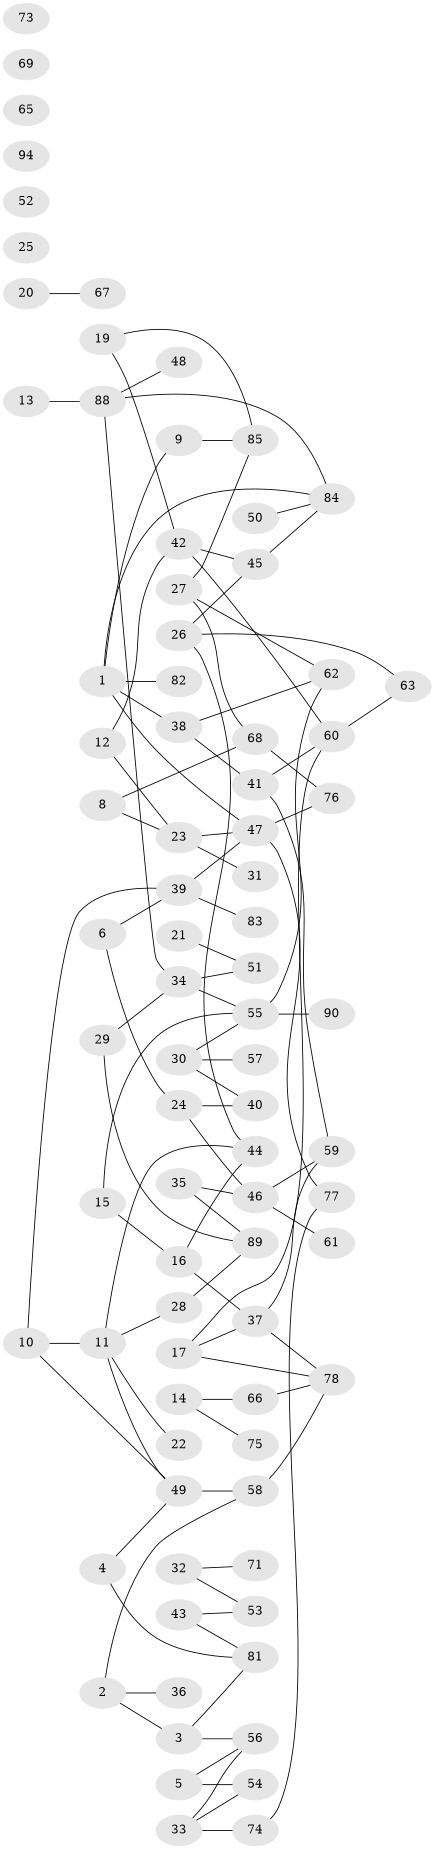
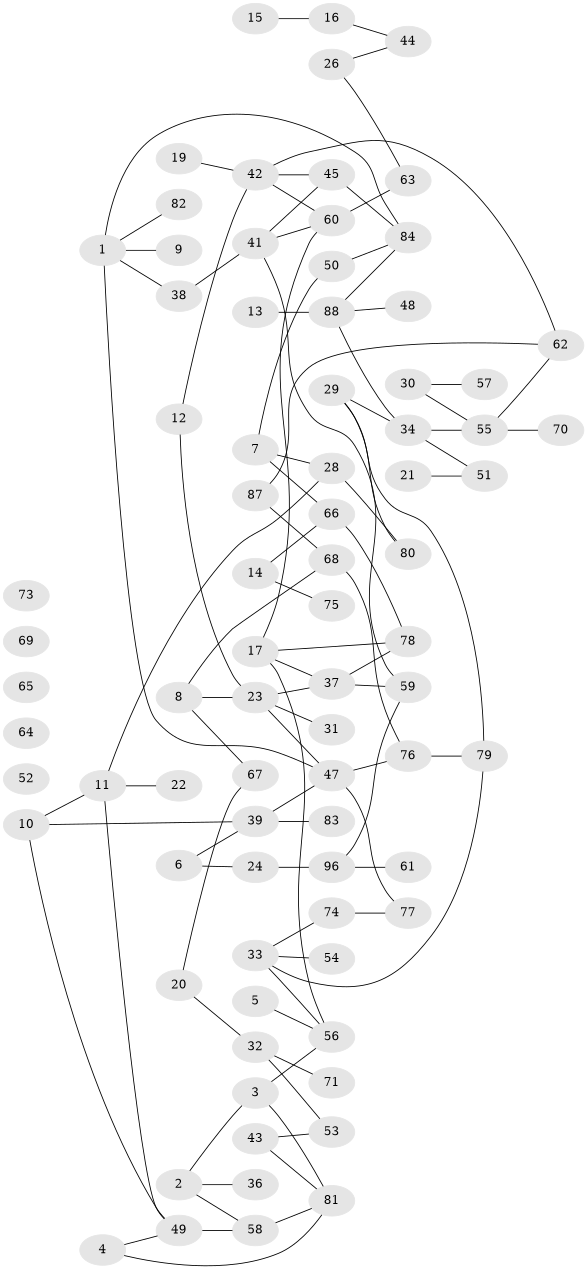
(26, 156) -> (26, 733)
(26, 248) -> none
(255, 440) -> none
none -> (255, 450)
(179, 590) -> (255, 496)
(217, 600) -> (294, 209)
(255, 701) -> (452, 173)
none -> (217, 737)
none -> (485, 756)
none -> (302, 842)
(332, 1014) -> (561, 430)
none -> (217, 1016)
(132, 1070) -> none
(255, 1106) -> none
(179, 1184) -> none
(255, 1197) -> (332, 867)
(134, 1203) -> none
(255, 1243) -> (408, 554)
(217, 1292) -> (294, 691)
(299, 1438) -> (294, 1216)
(211, 1785) -> none
